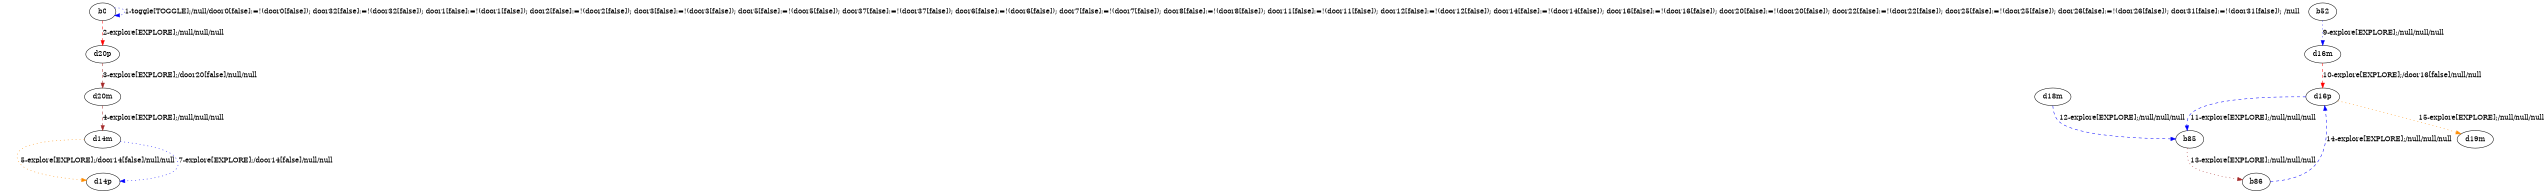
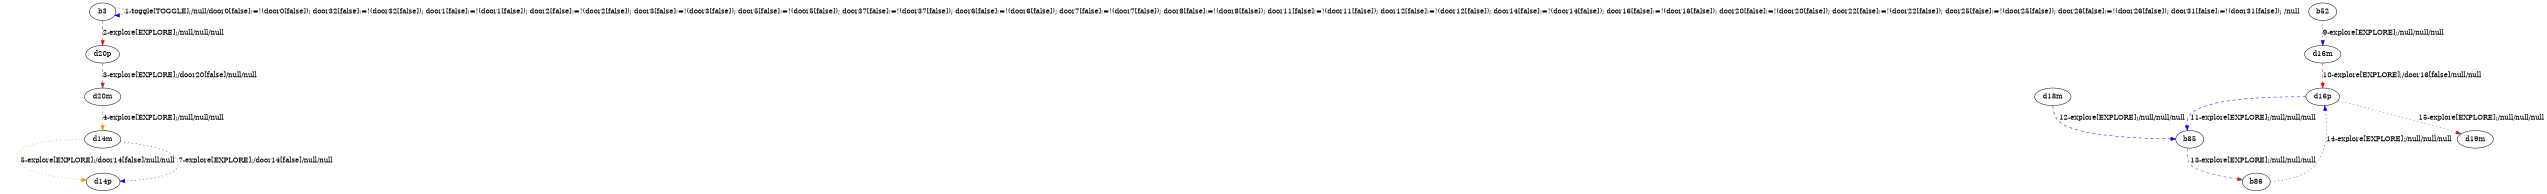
(103, 12) -> (103, 12)
(103, 116) -> (103, 116)
(2397, 116) -> (2397, 116)
(2318, 162) -> (2318, 162)
(2205, 172) -> (2205, 172)
